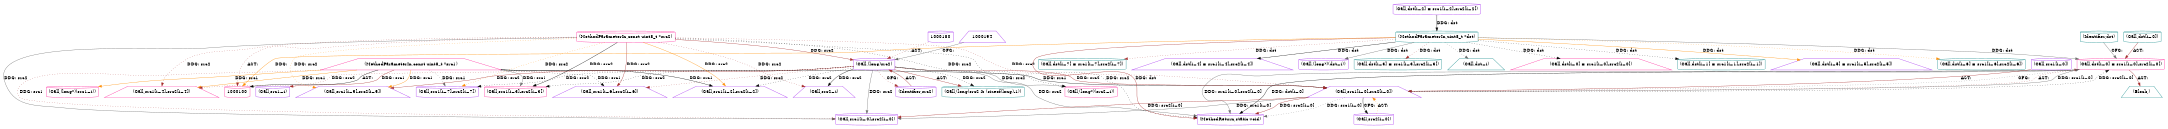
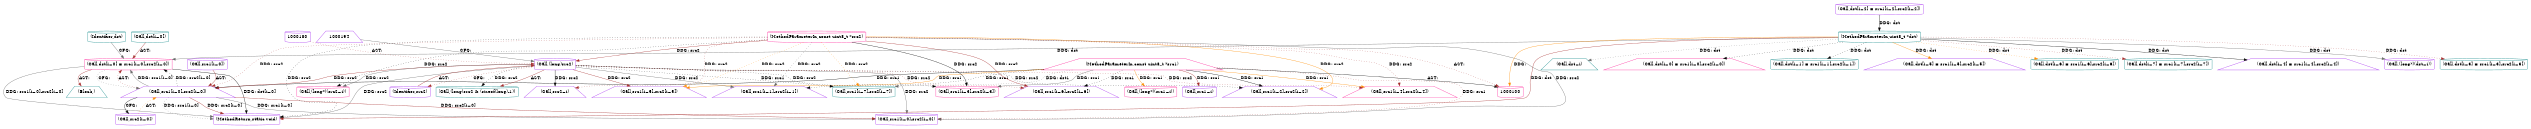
(454, 78) -> (1058, 78)
(578, 78) -> (773, 78)
(447, 92) -> (864, 92)
none -> (769, 92)
